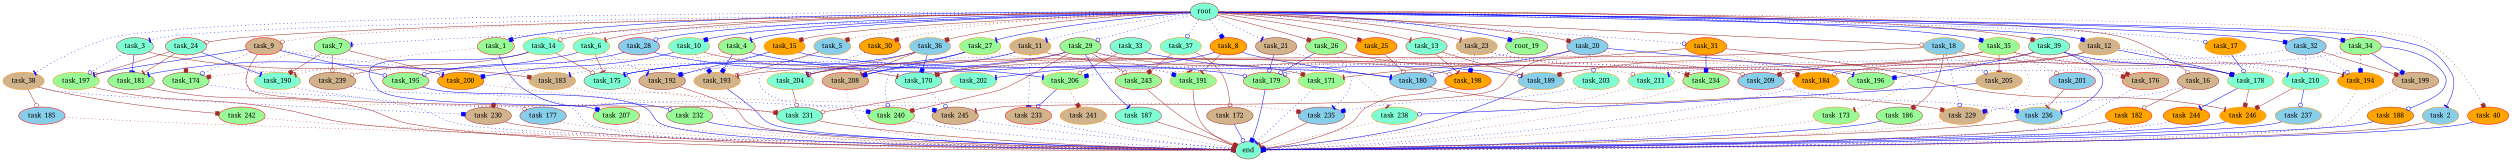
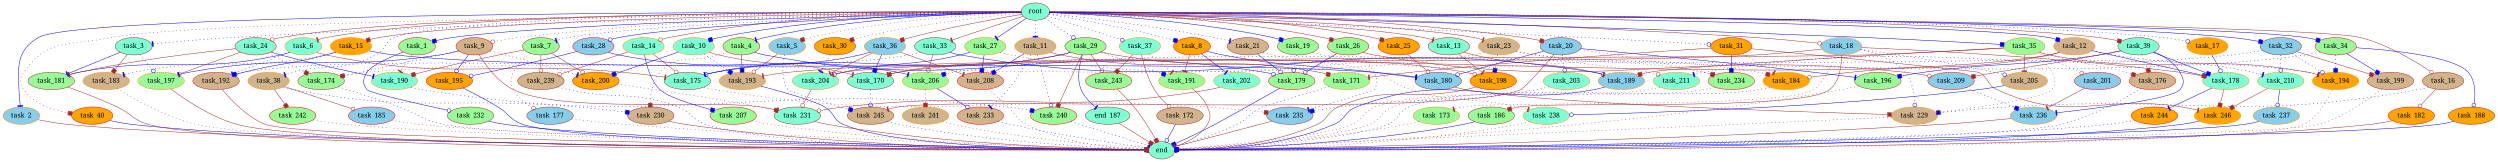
none -> (988, 28)
(1527, 46) -> (1298, 46)
(406, 81) -> (449, 81)
(1138, 116) -> (1108, 116)
